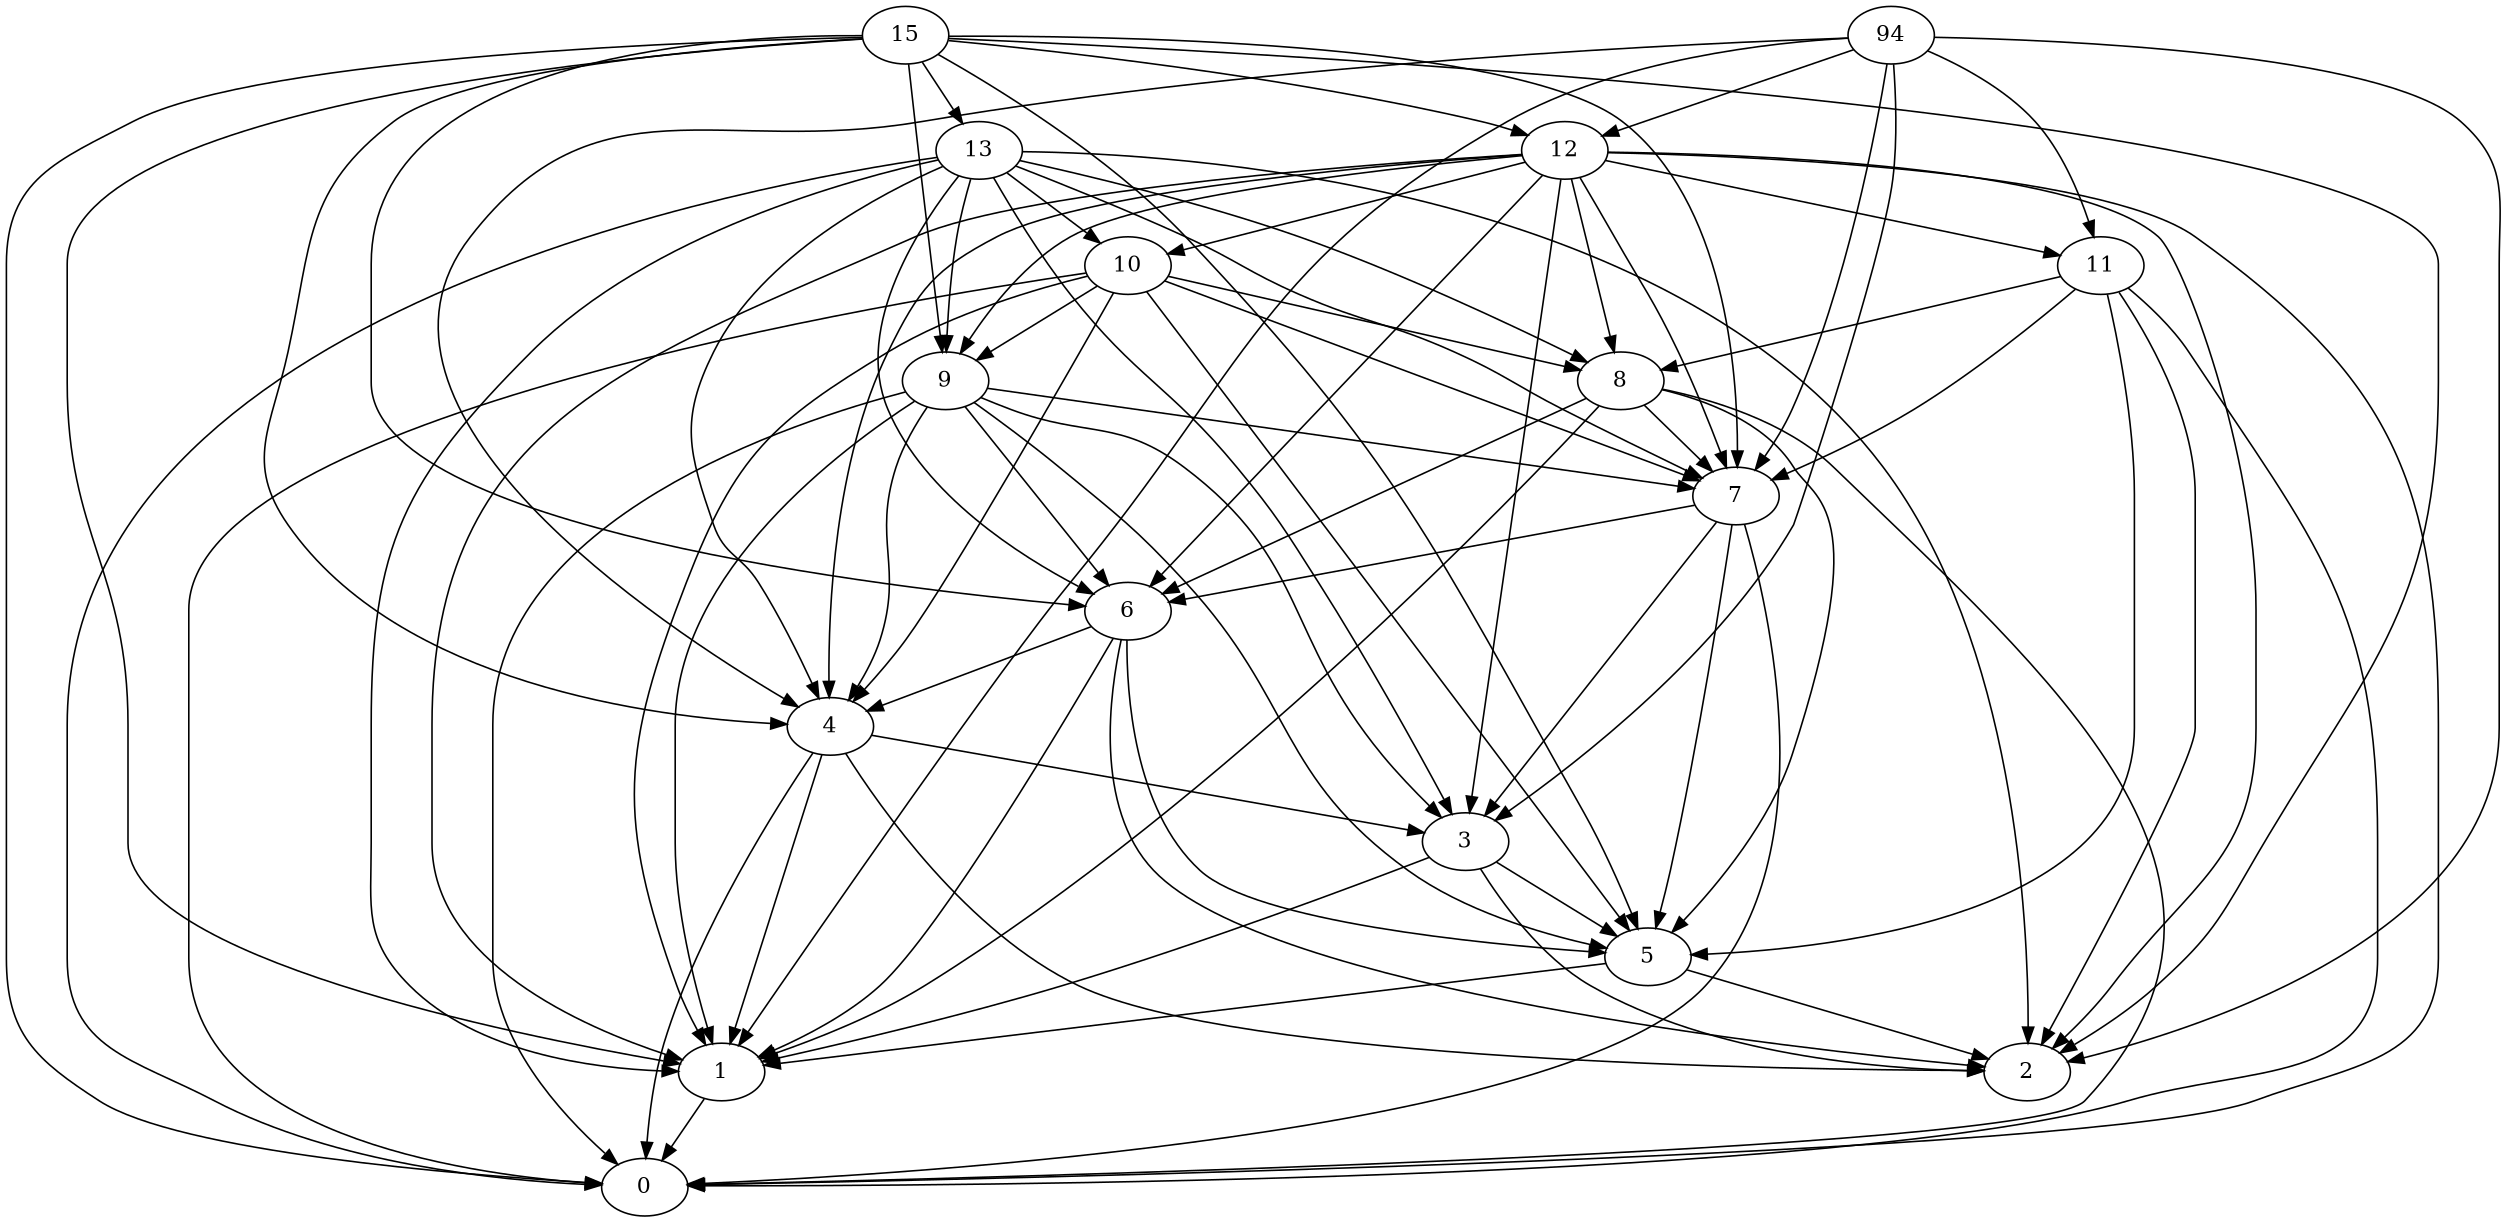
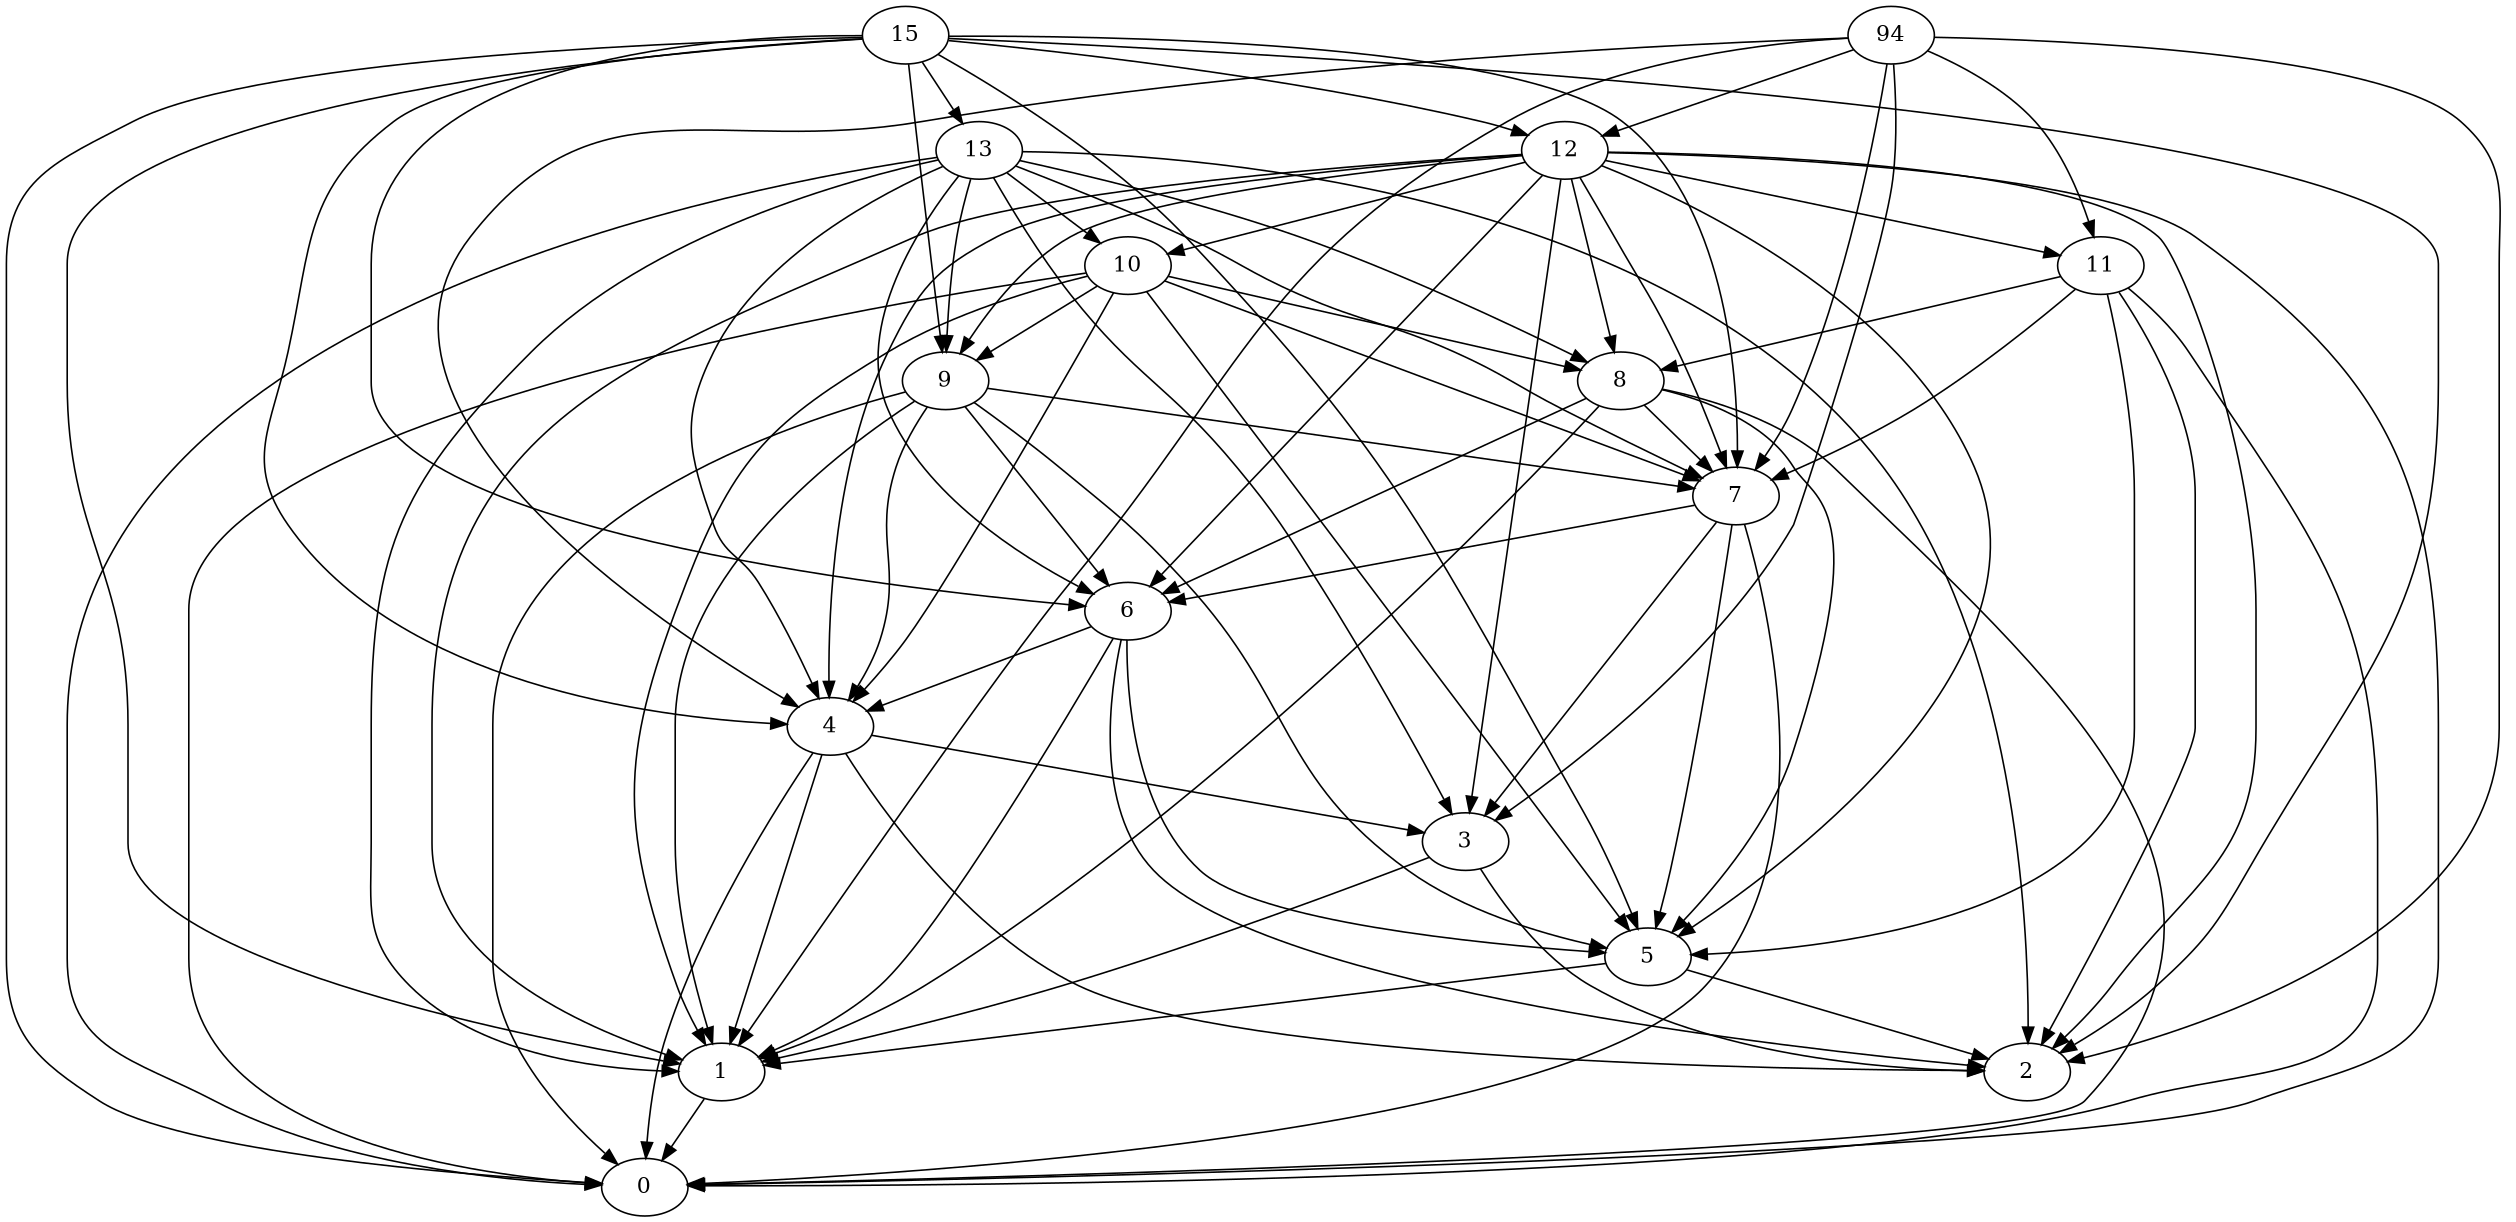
(1257, 540) -> none
(1550, 895) -> (1984, 511)
